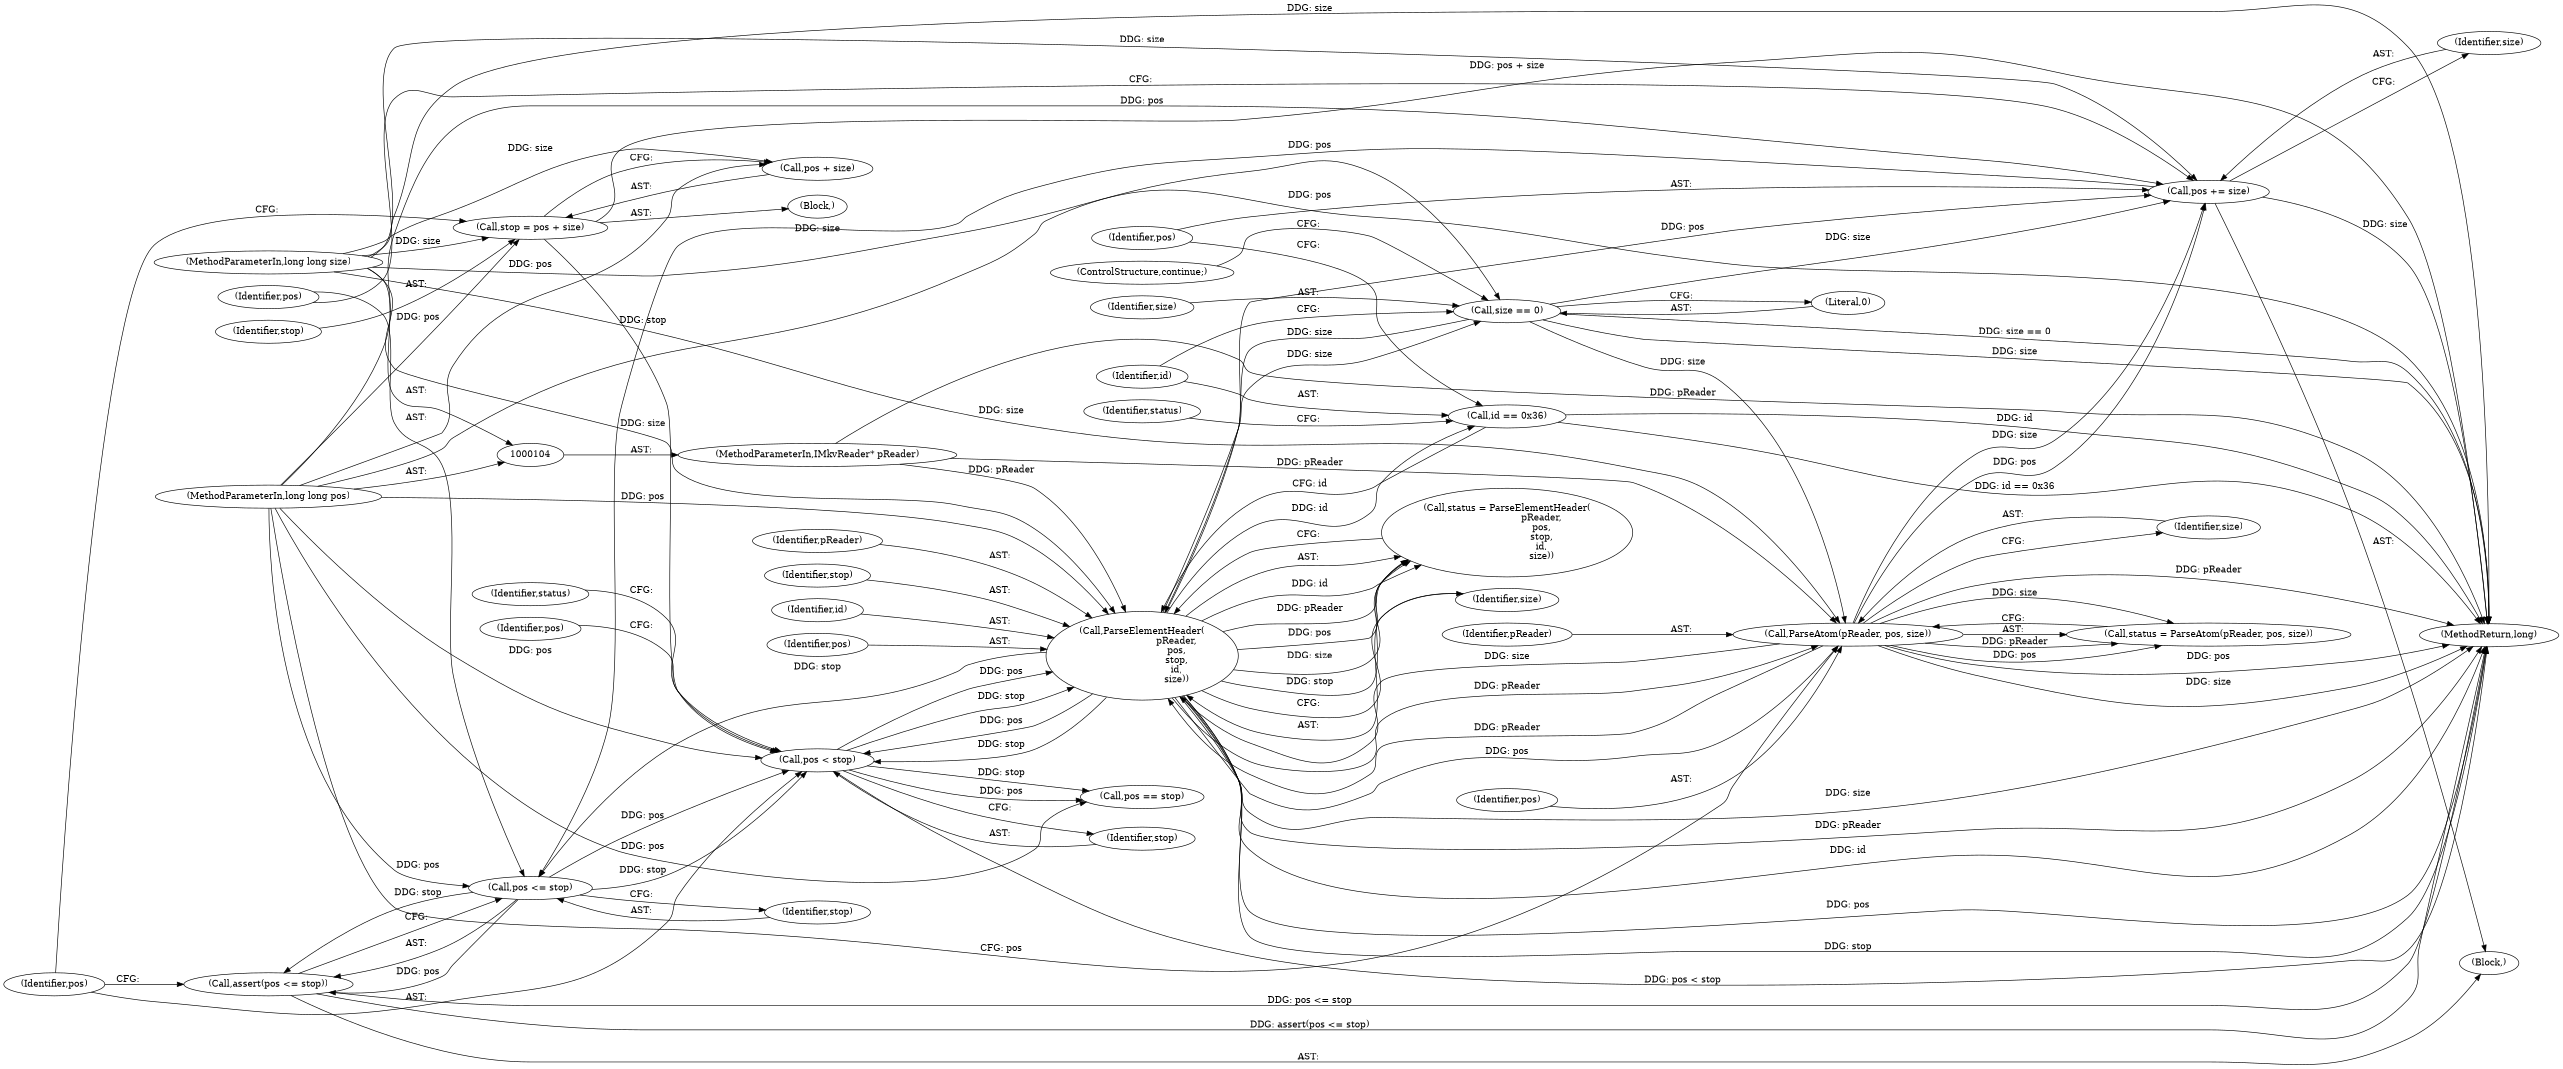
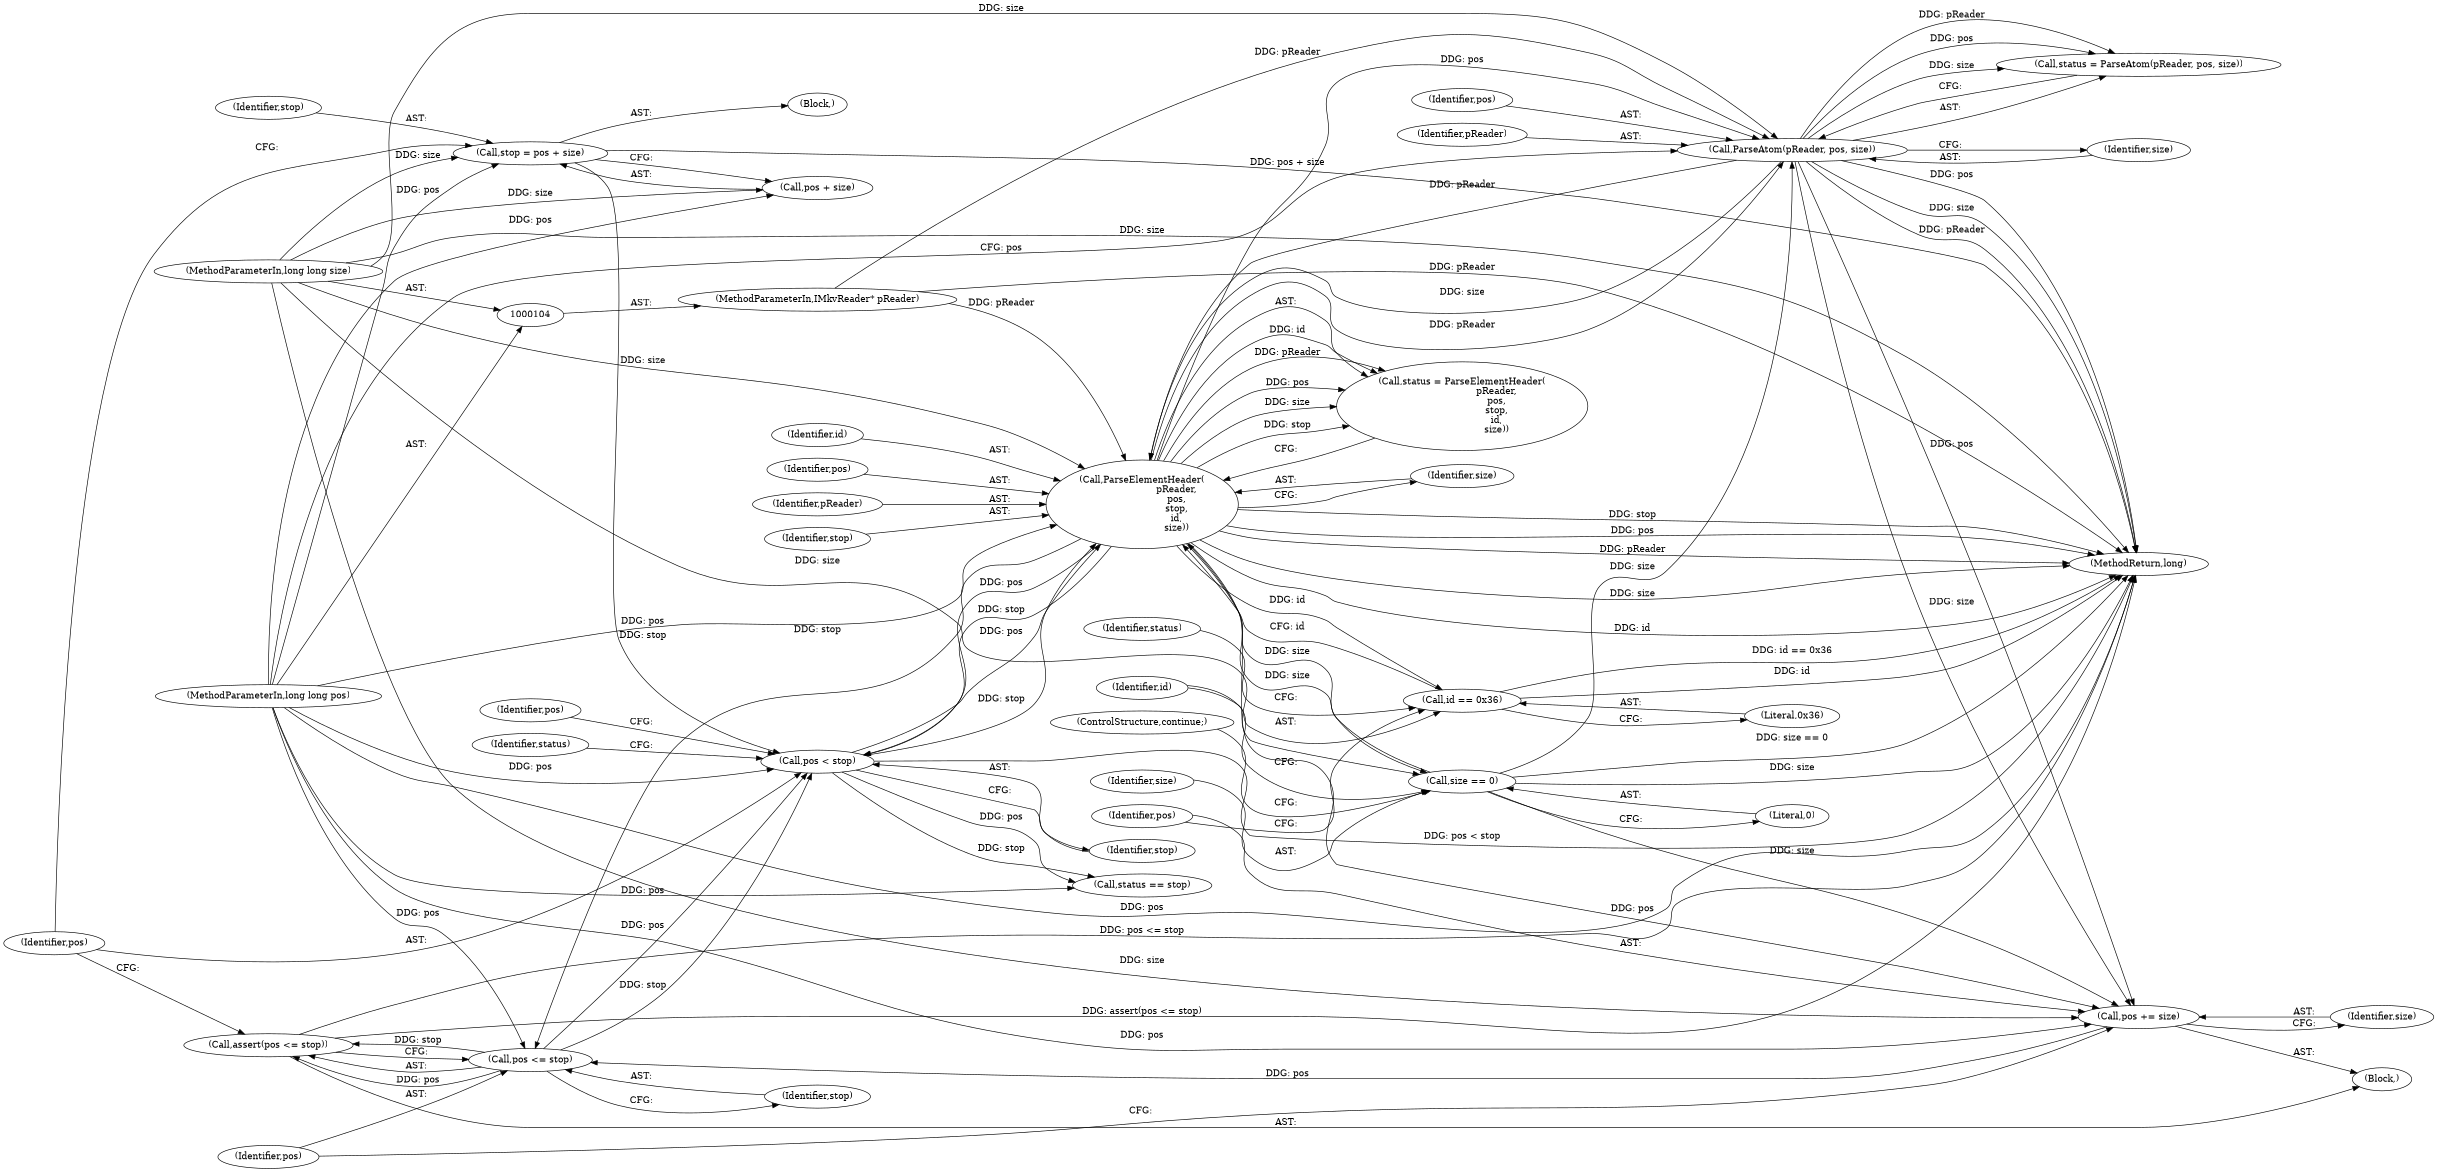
(2446, 357) -> none
none -> (1792, 716)
(1142, 797) -> (1142, 886)
